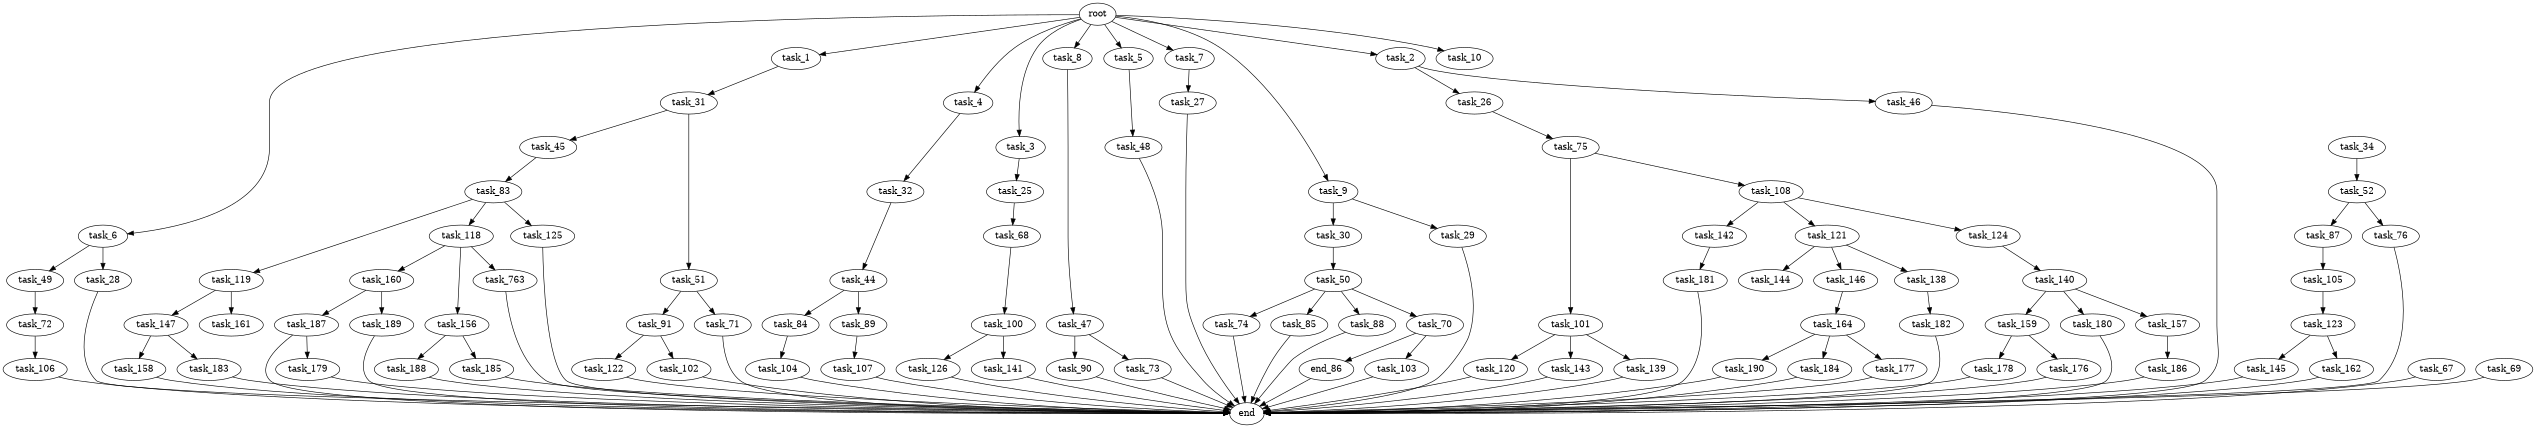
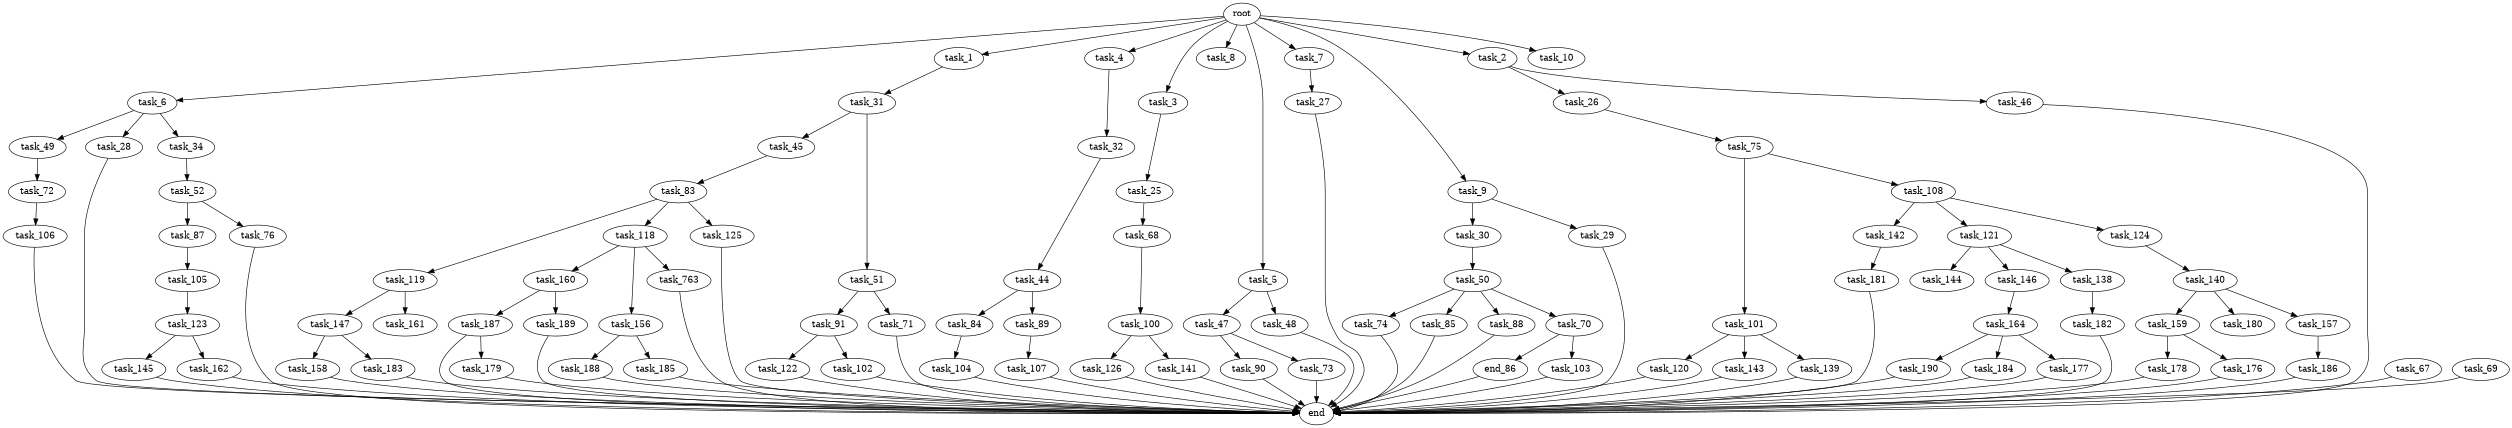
none -> (167, 123)
(1068, 189) -> (1240, 301)
(1714, 409) -> none
